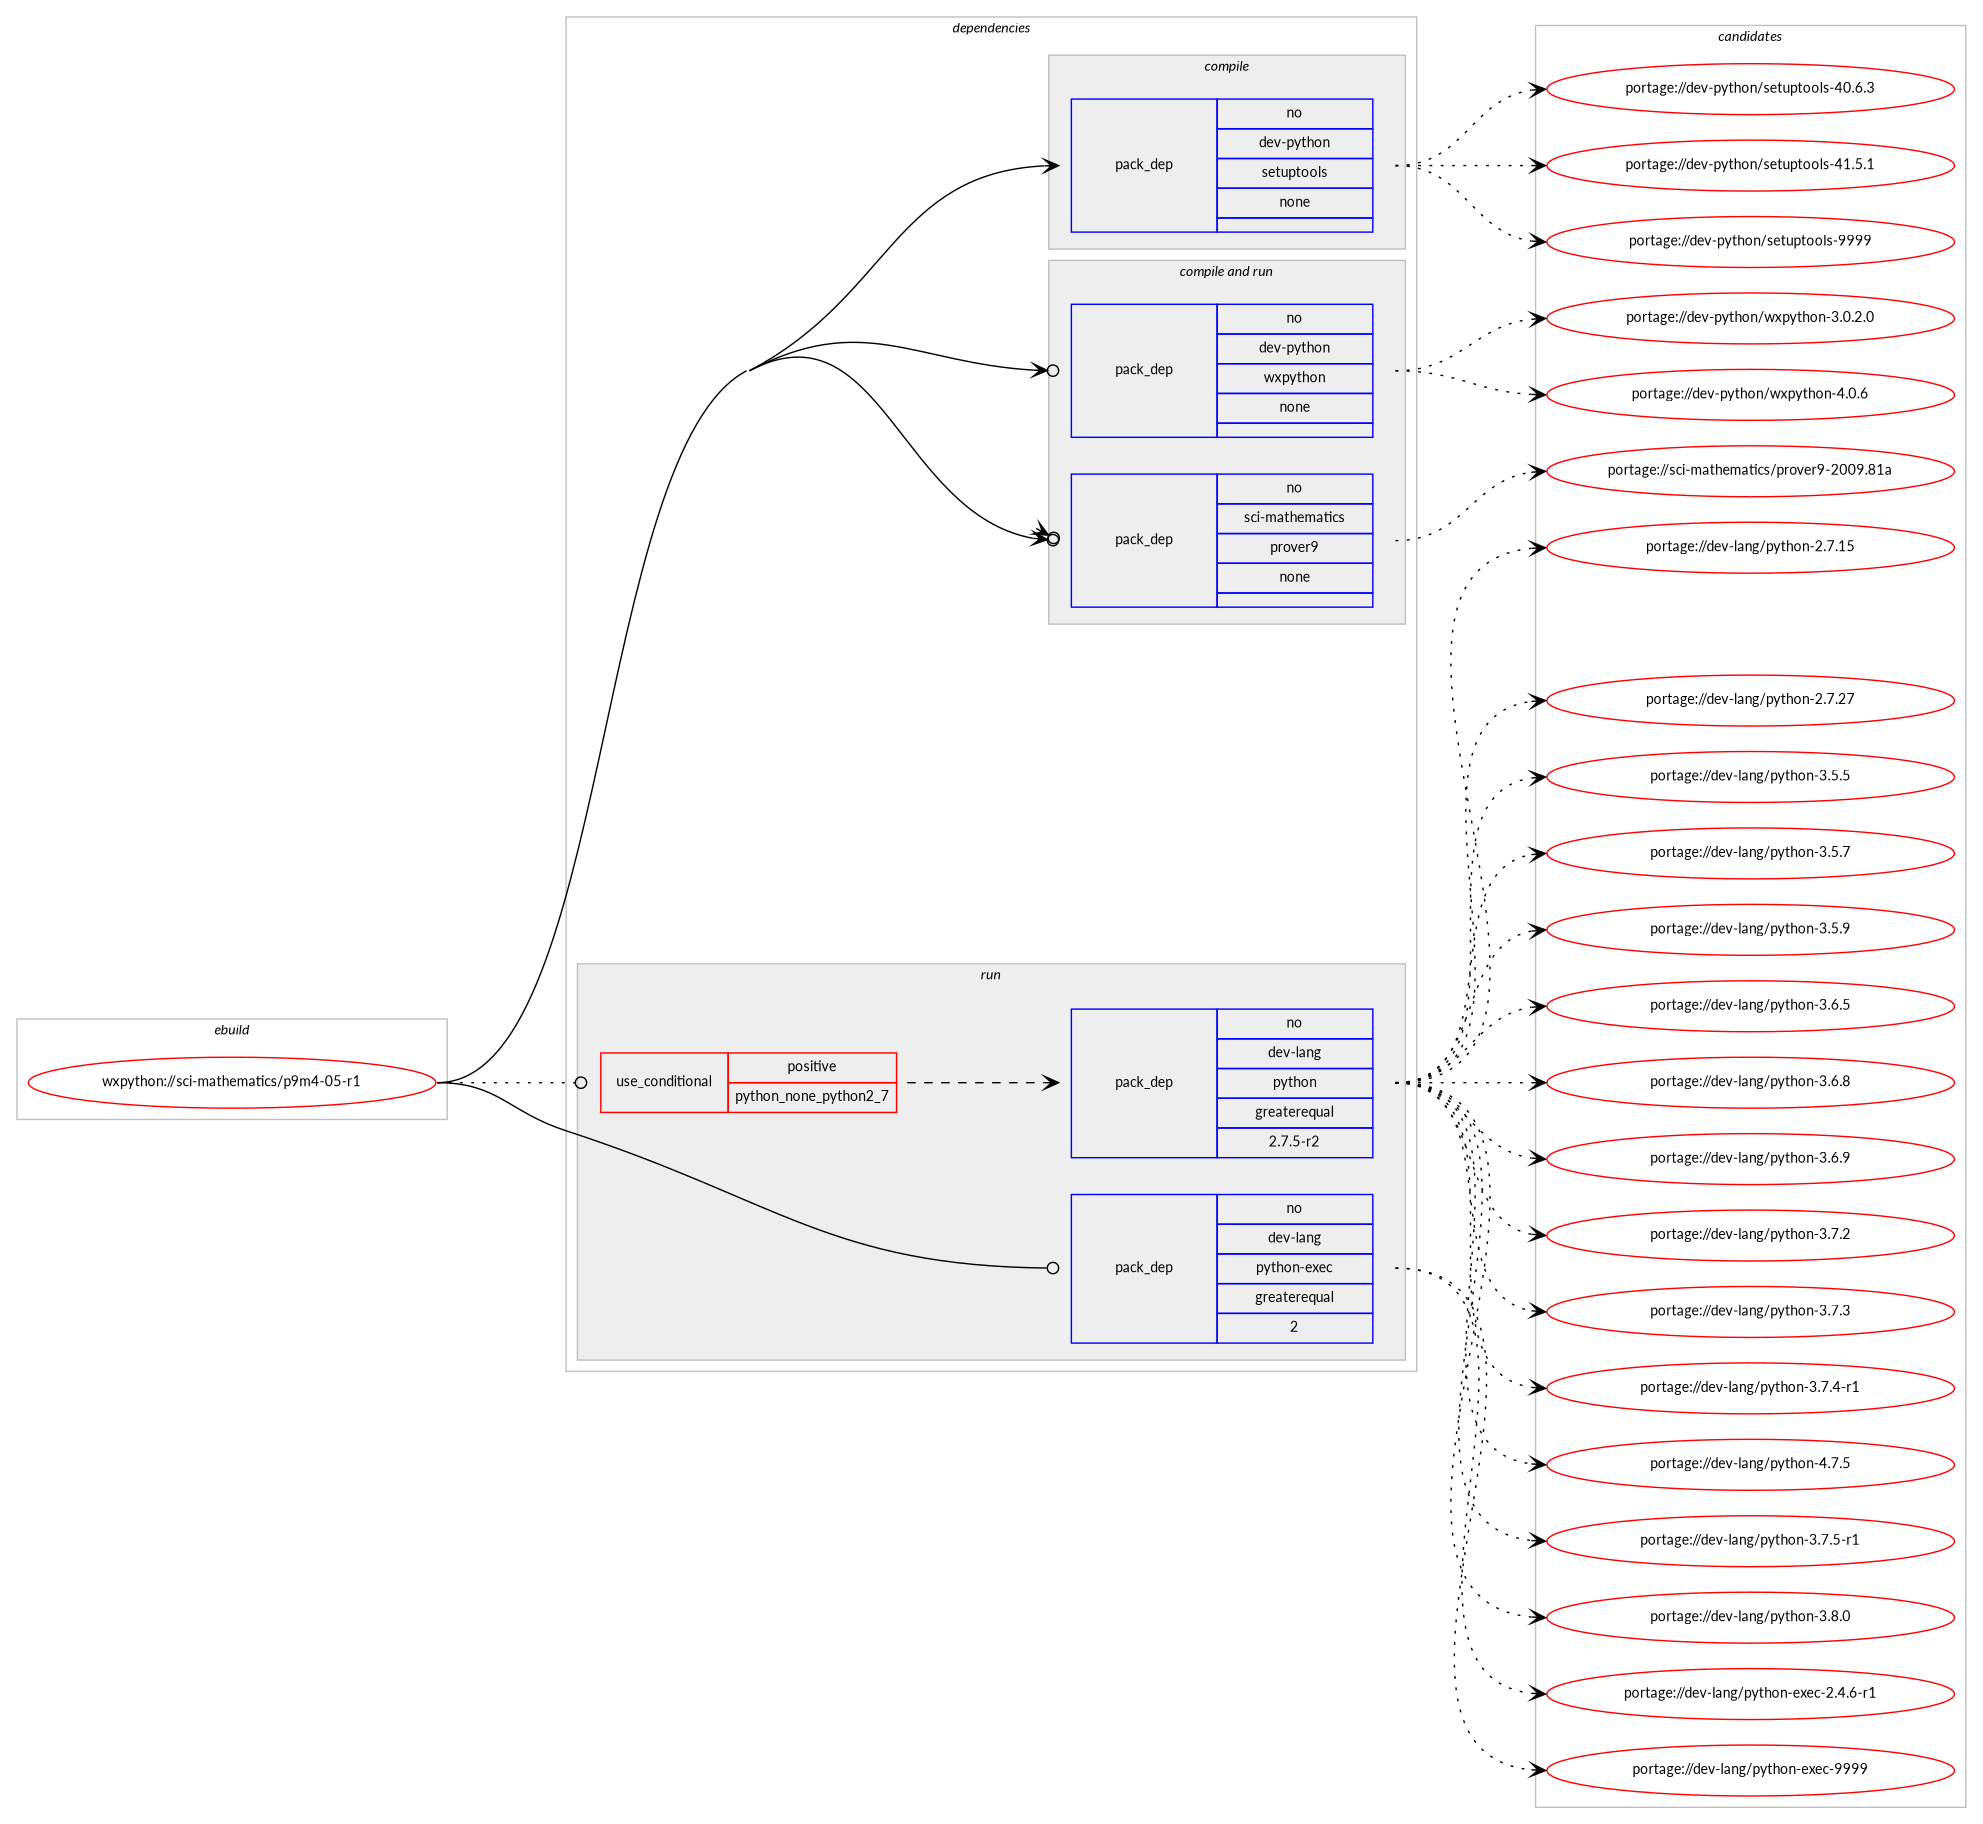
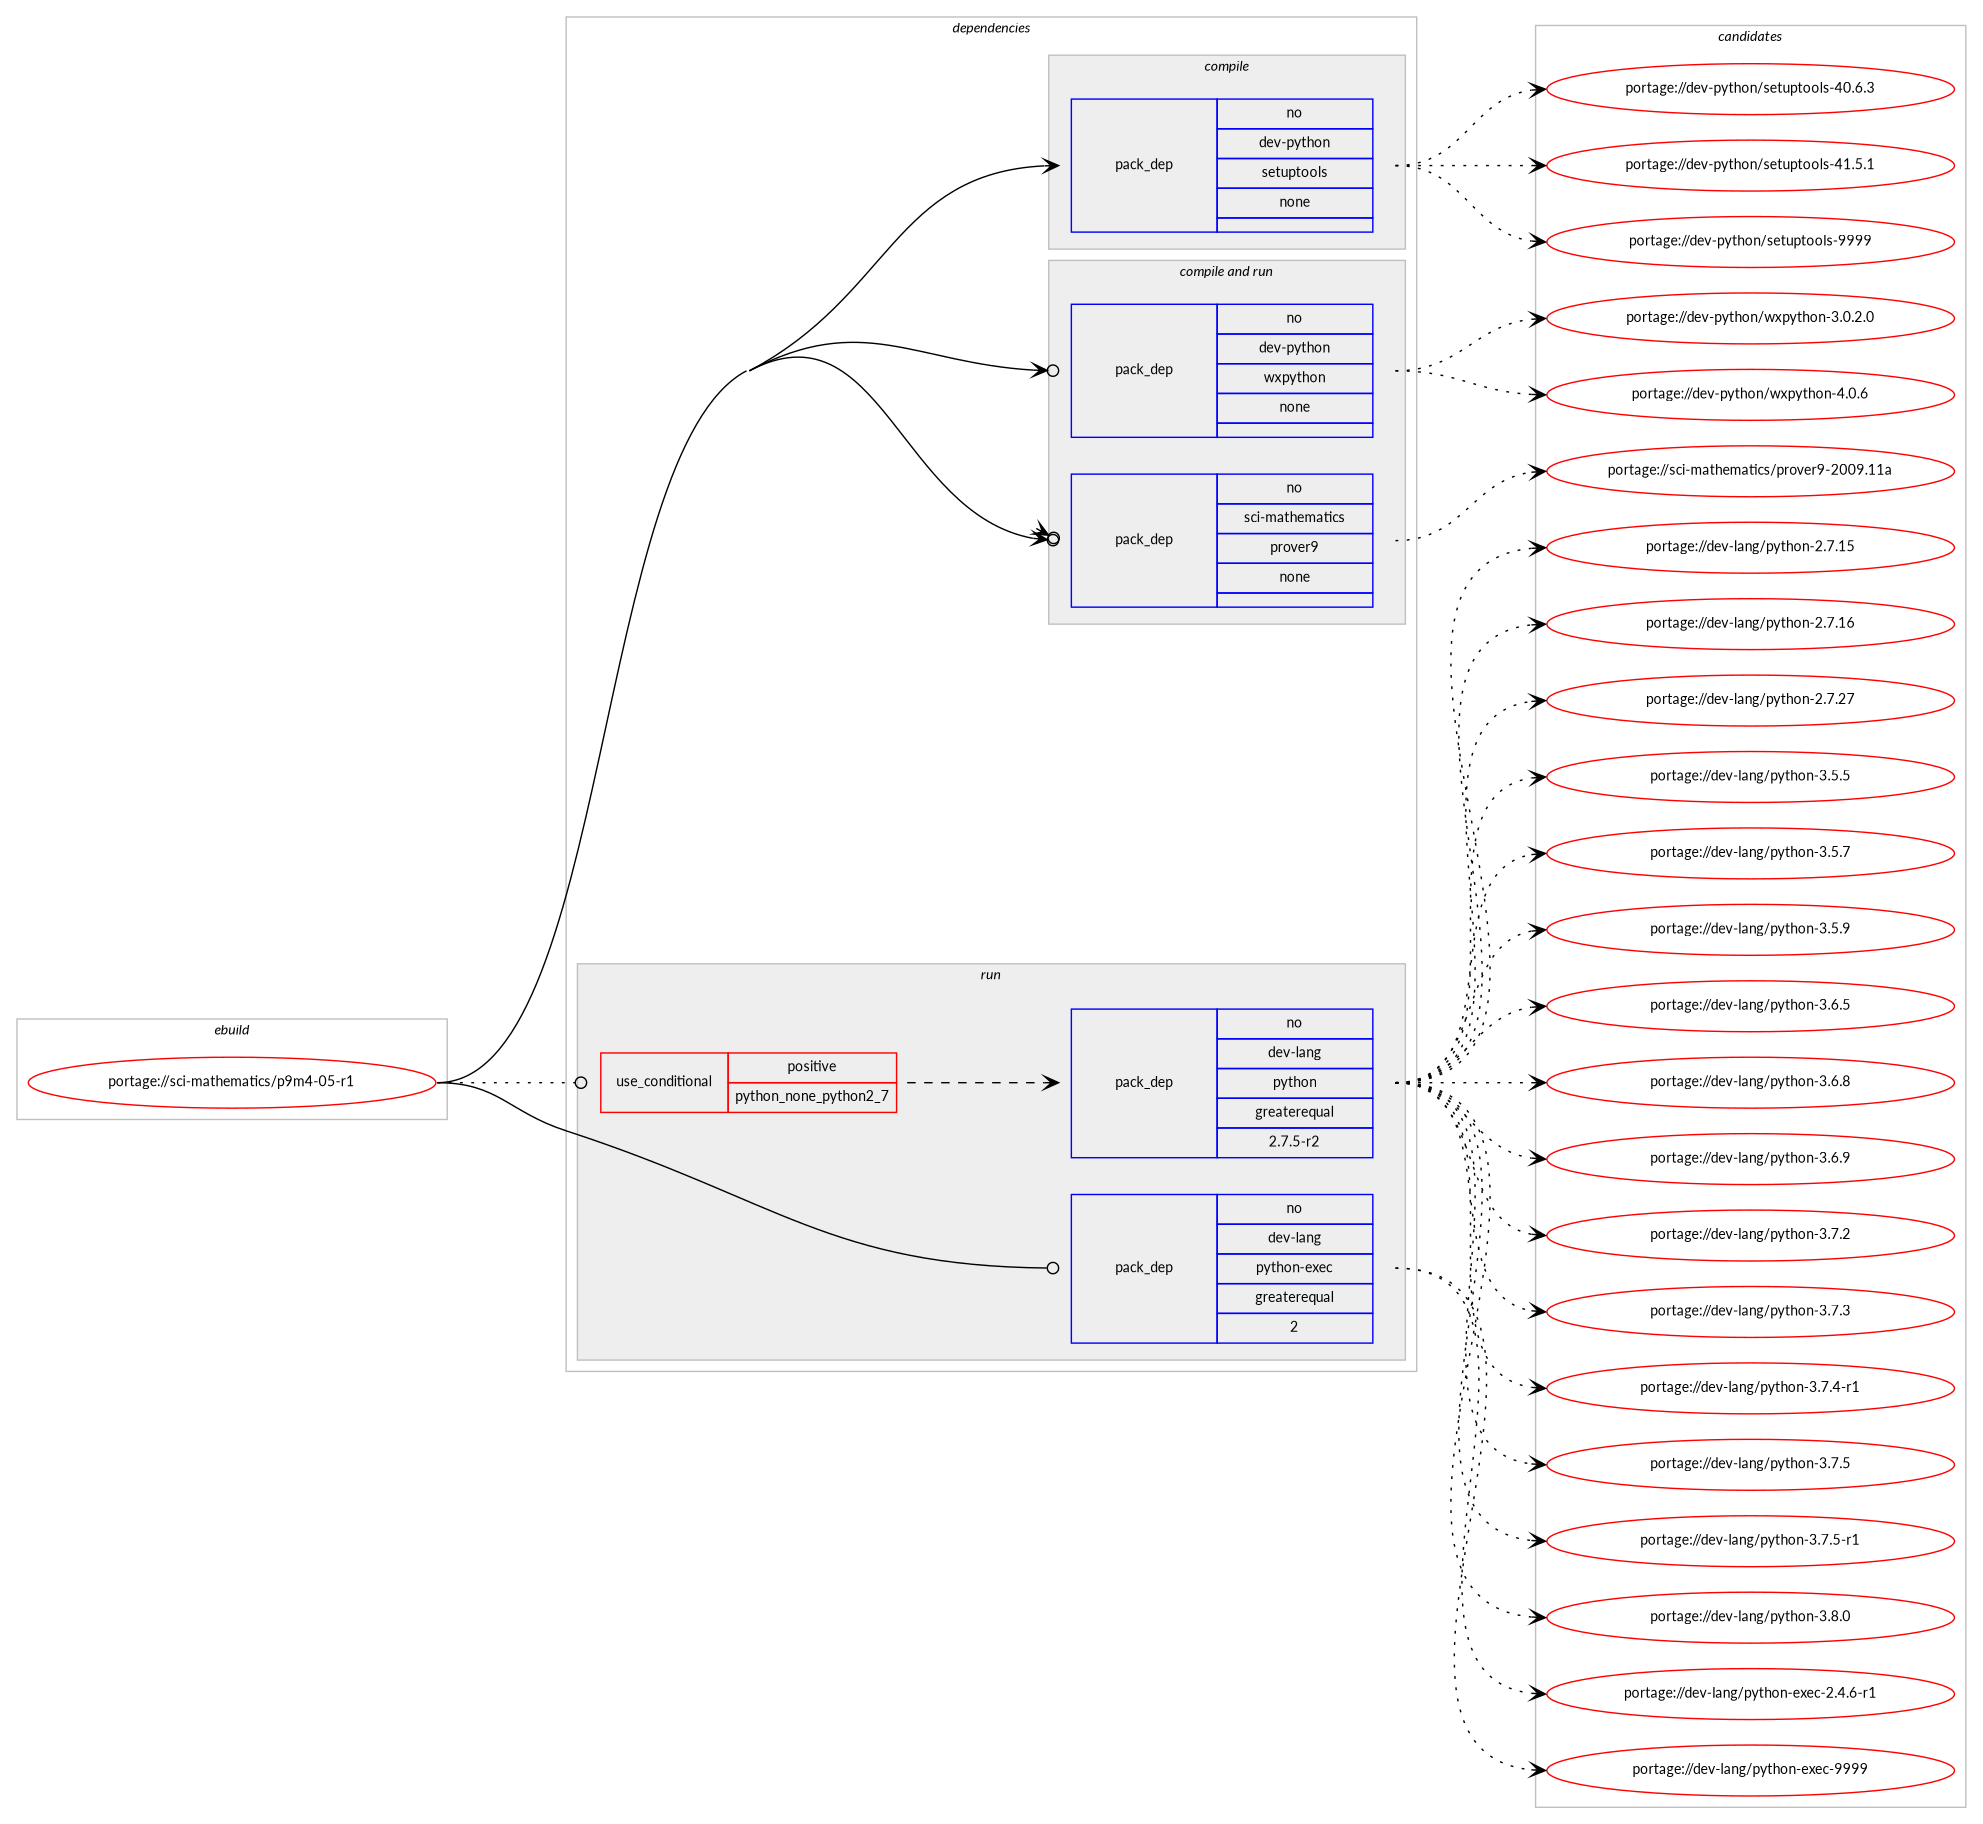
(1751, 471) -> (1751, 471)
none -> (1751, 624)
(232, 1083) -> (232, 1083)
(1751, 1465) -> (1751, 1465)
